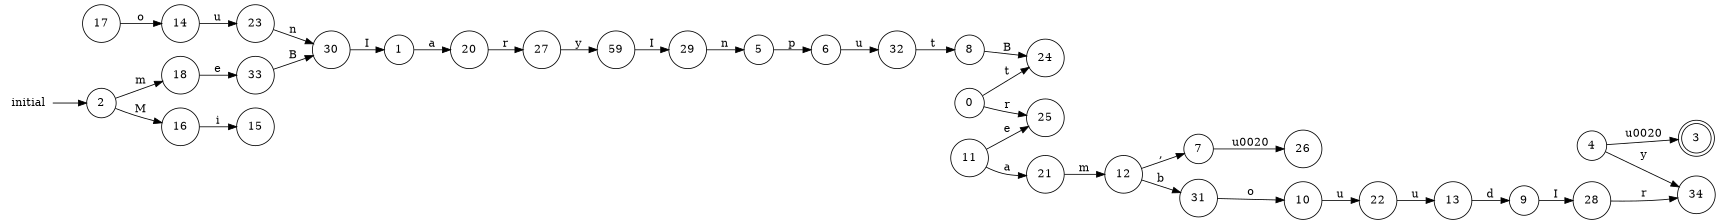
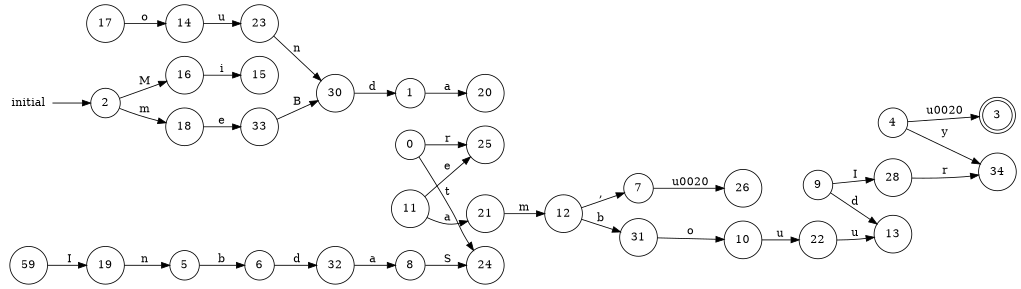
(367, 44) -> (373, 87)
(792, 44) -> (222, 259)
(860, 44) -> (297, 259)
(933, 44) -> (373, 259)
(1008, 48) -> (448, 259)
(542, 50) -> none
(688, 50) -> (106, 265)
(1486, 201) -> (850, 206)
